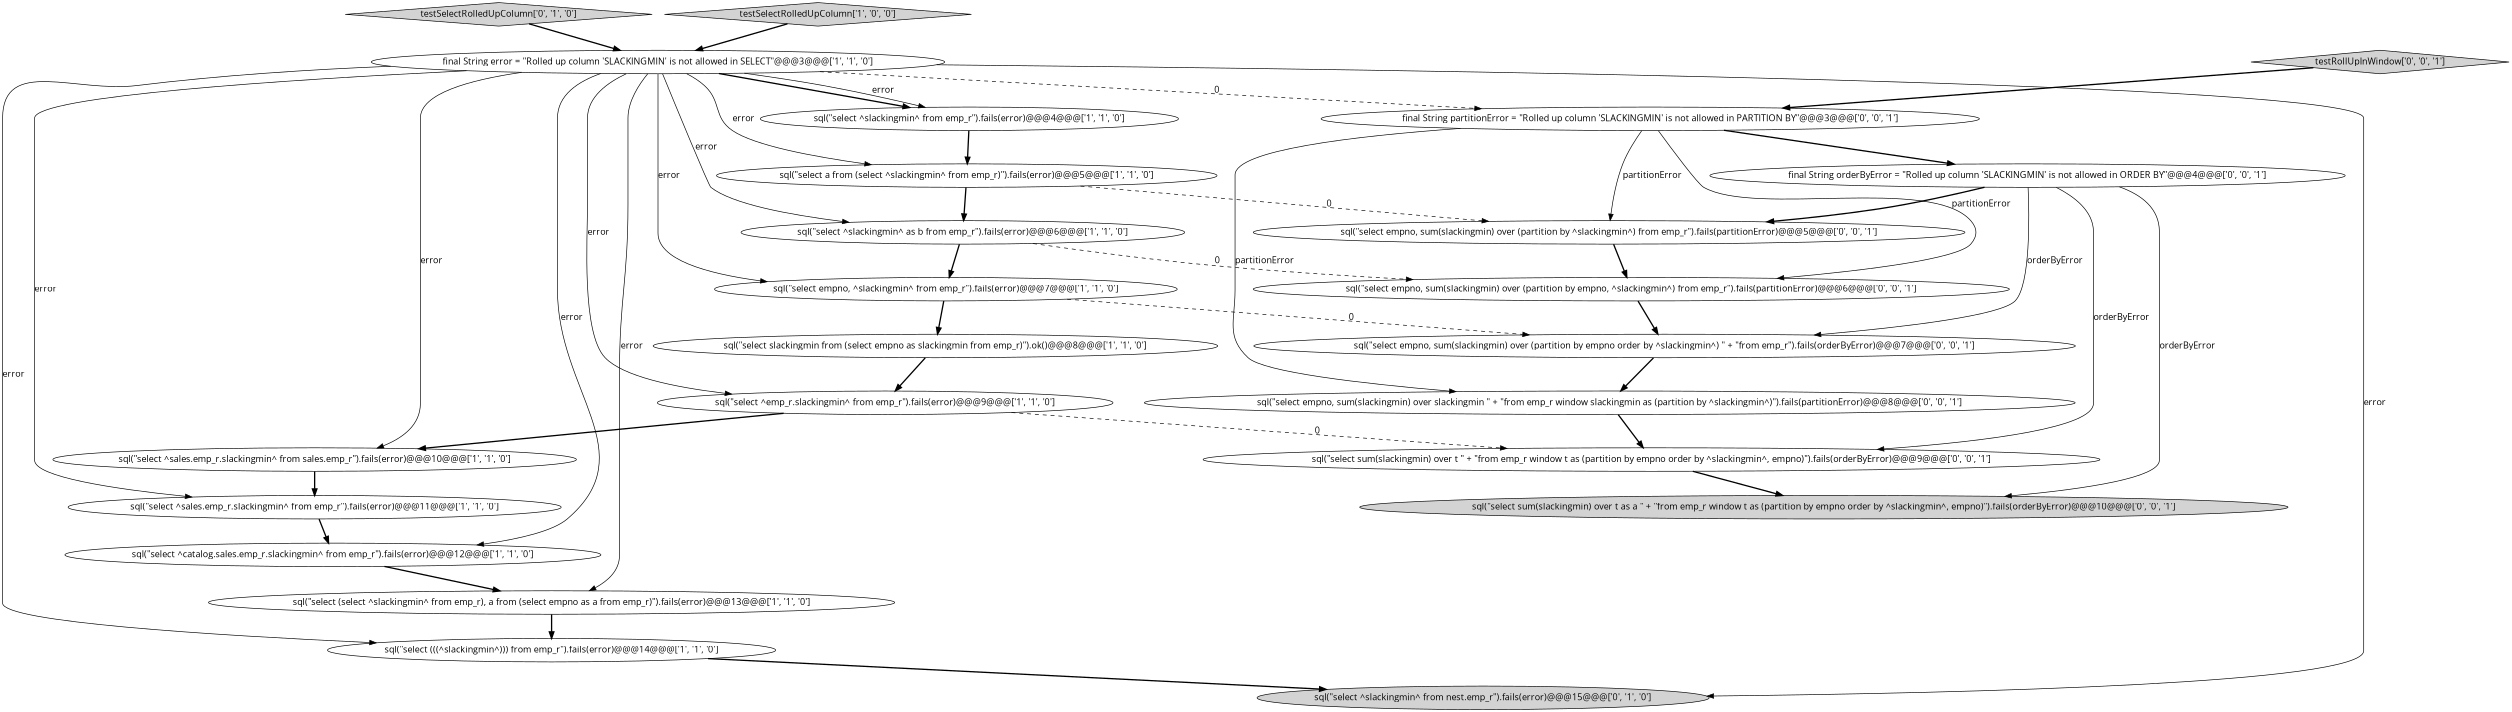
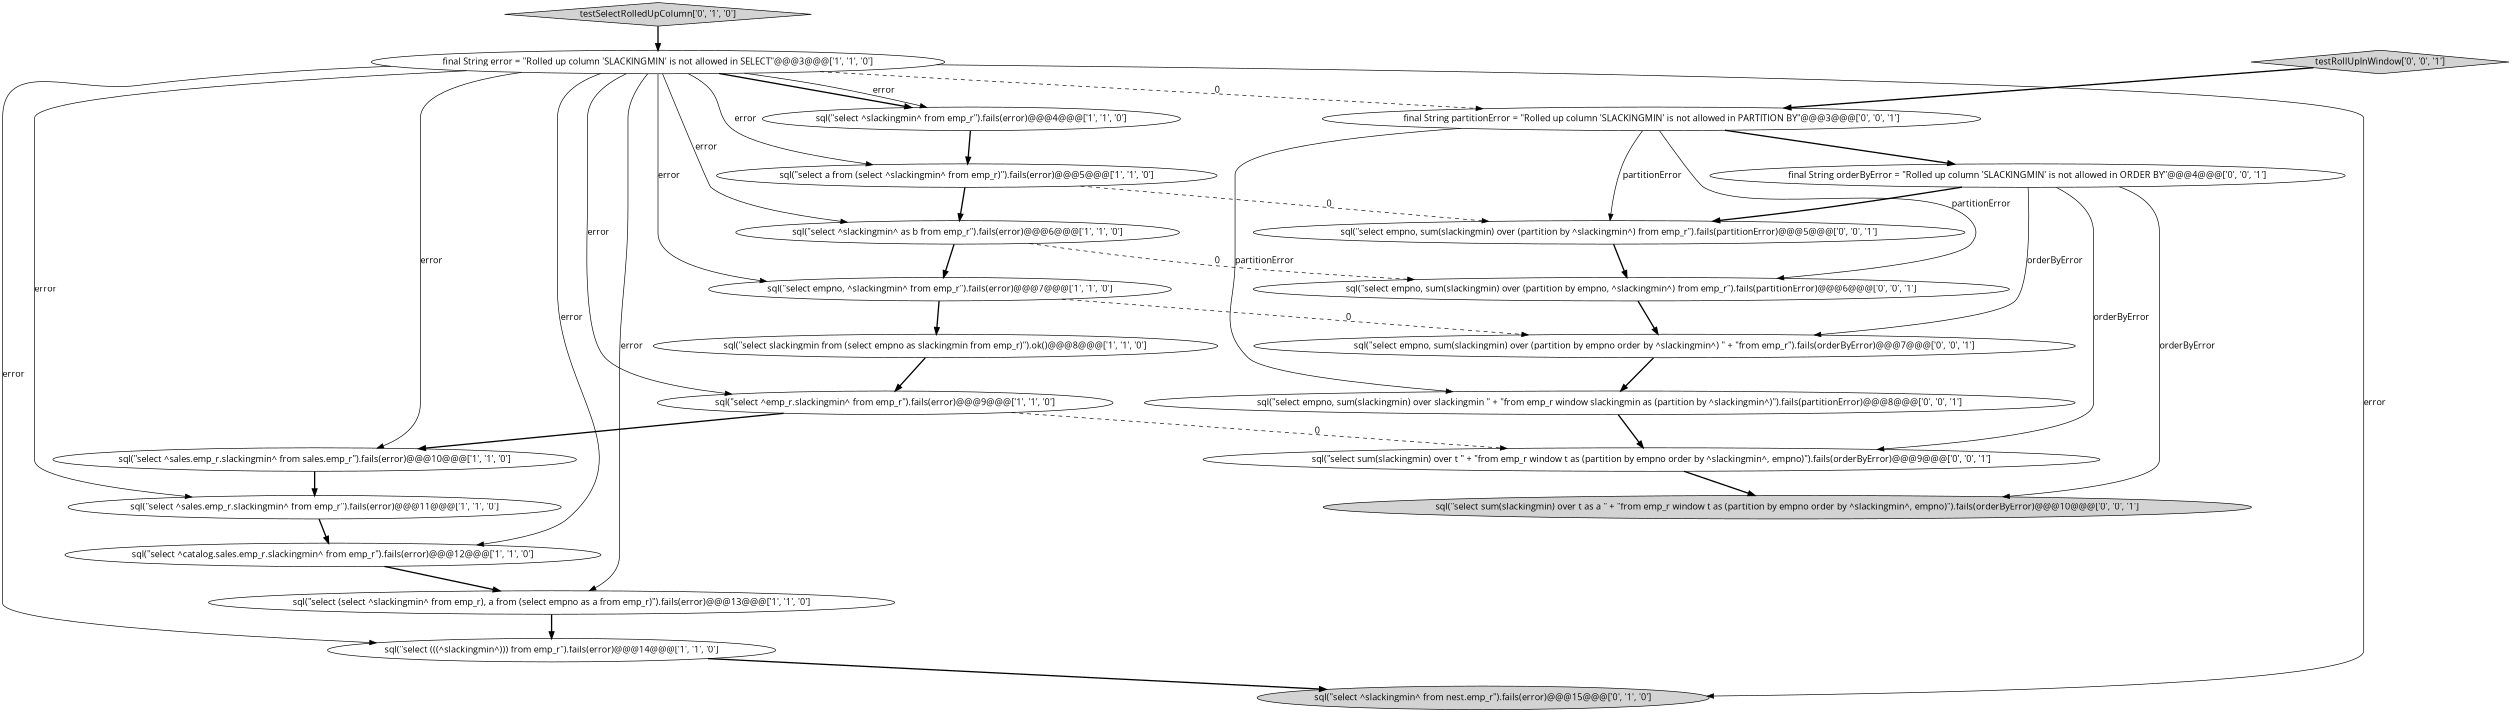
(818, 14) -> none
